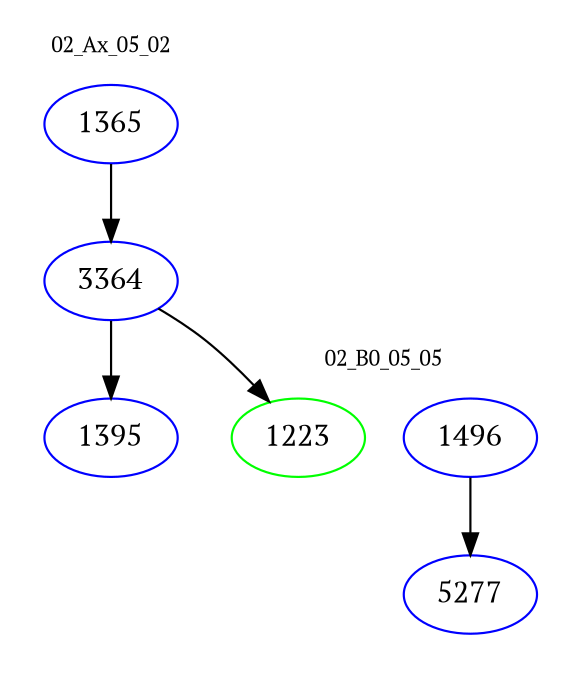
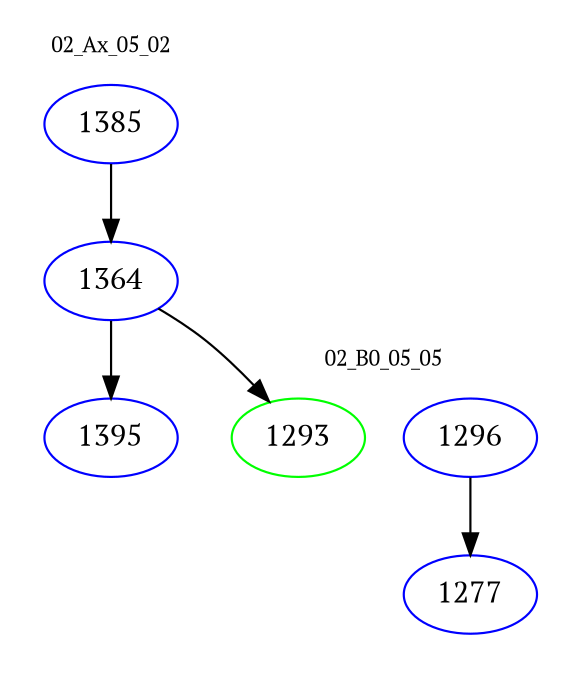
(111, 124) -> (111, 124)
(111, 281) -> (111, 281)
(298, 438) -> (298, 438)
(470, 438) -> (470, 438)
(470, 595) -> (470, 595)
